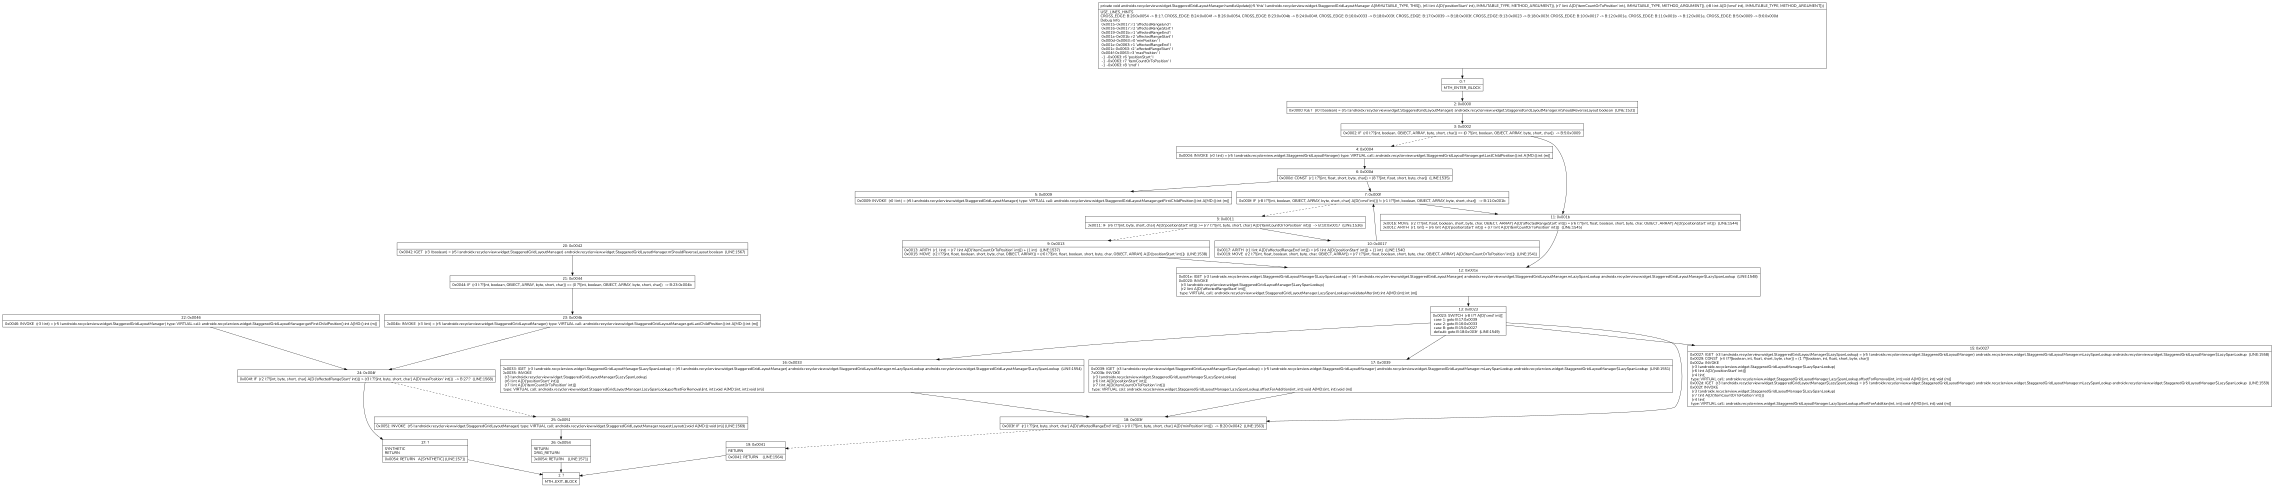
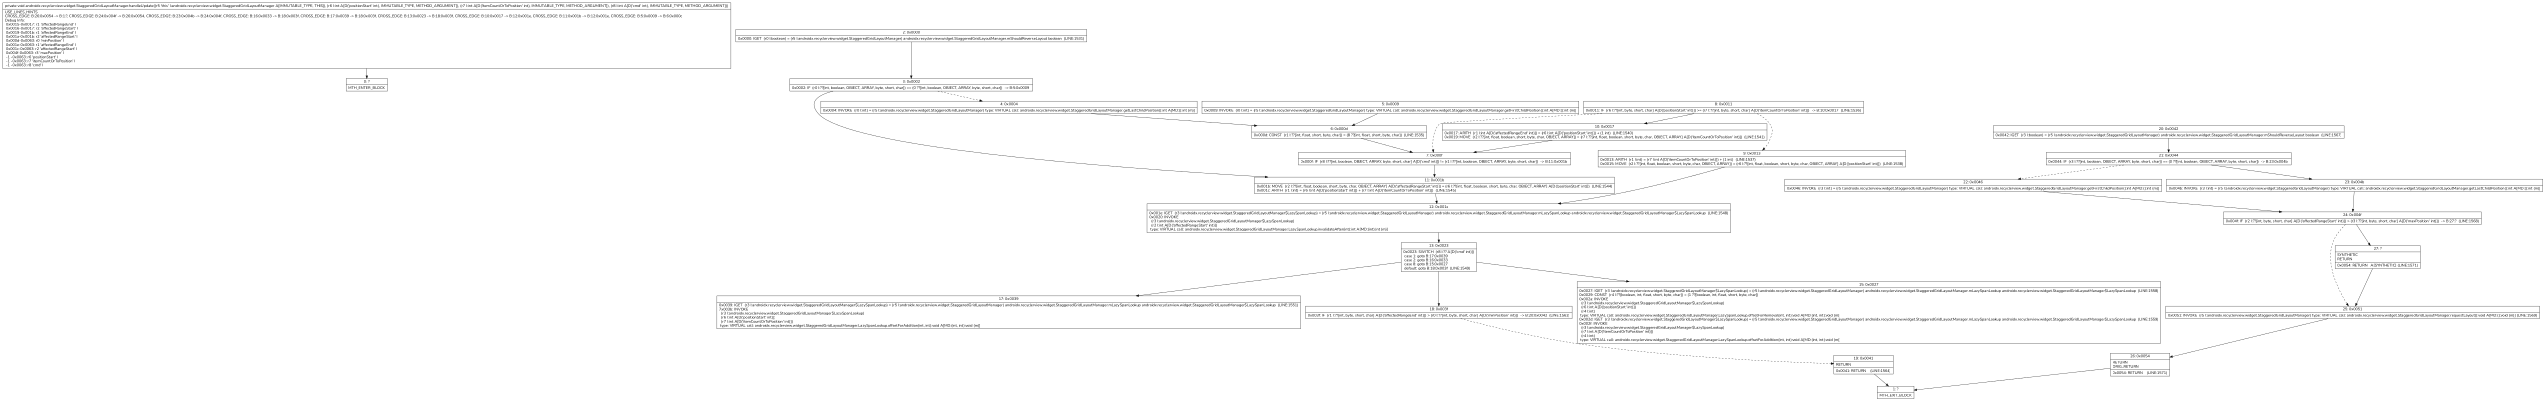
(1462, 95) -> none
none -> (2072, 172)
(1205, 186) -> (1366, 119)
(1300, 210) -> (1507, 119)
(792, 376) -> none
(1231, 404) -> none
(504, 467) -> (2365, 286)
